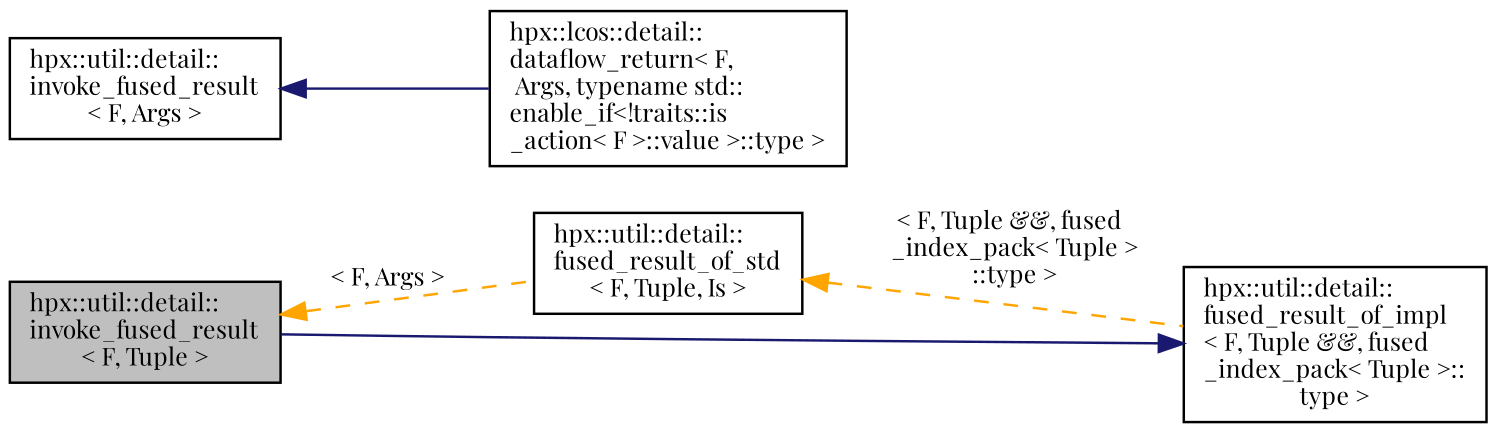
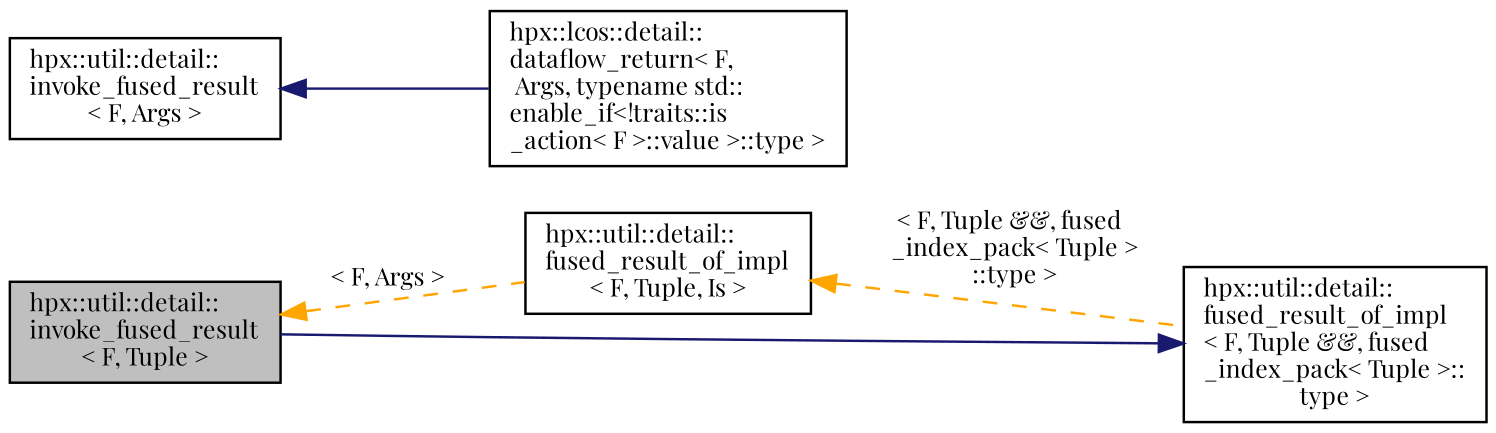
(668, 263) -> (668, 263)
